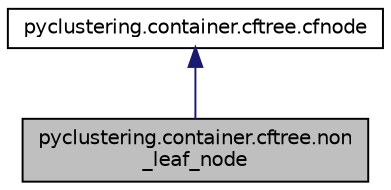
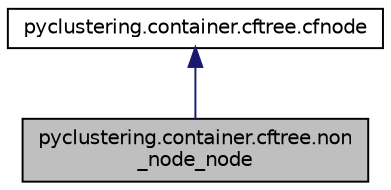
(195, 150) -> (195, 150)
